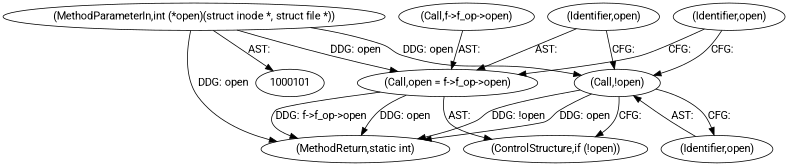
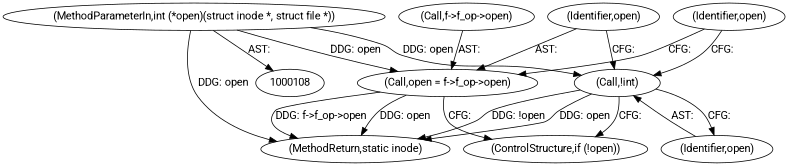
(290, 83) -> (290, 83)
(617, 83) -> (617, 83)
(461, 116) -> (461, 116)
(355, 149) -> (355, 149)
